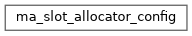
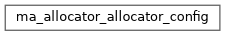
(96, 18) -> (113, 18)
